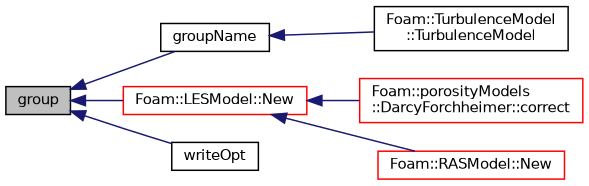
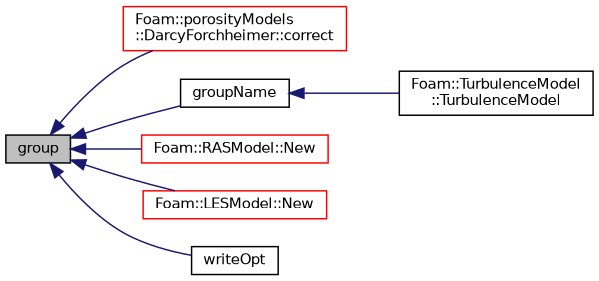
(341, 101) -> (102, 81)
(350, 135) -> (114, 149)
